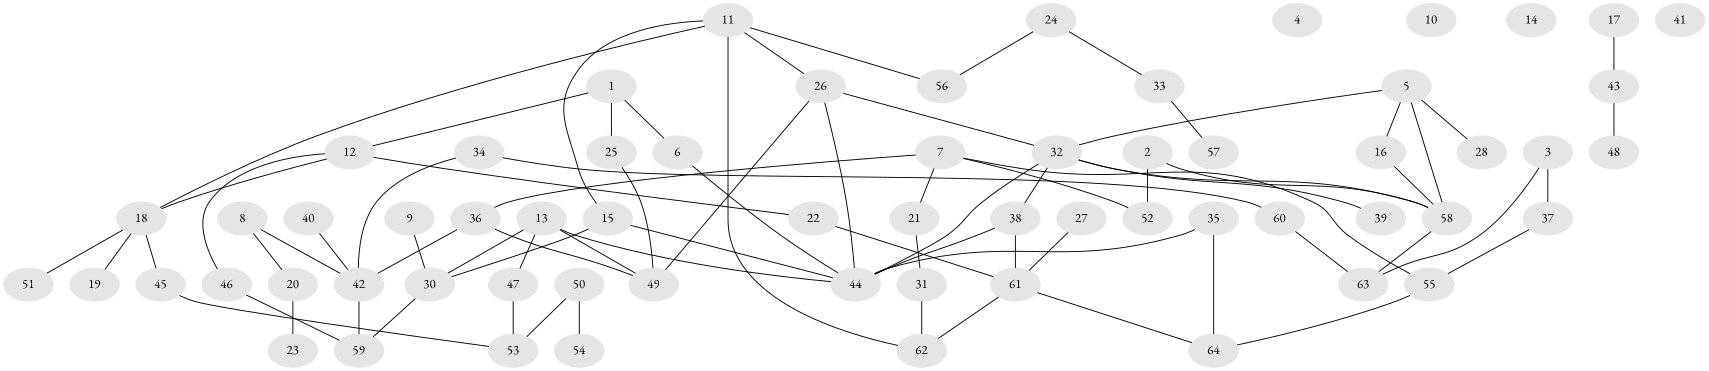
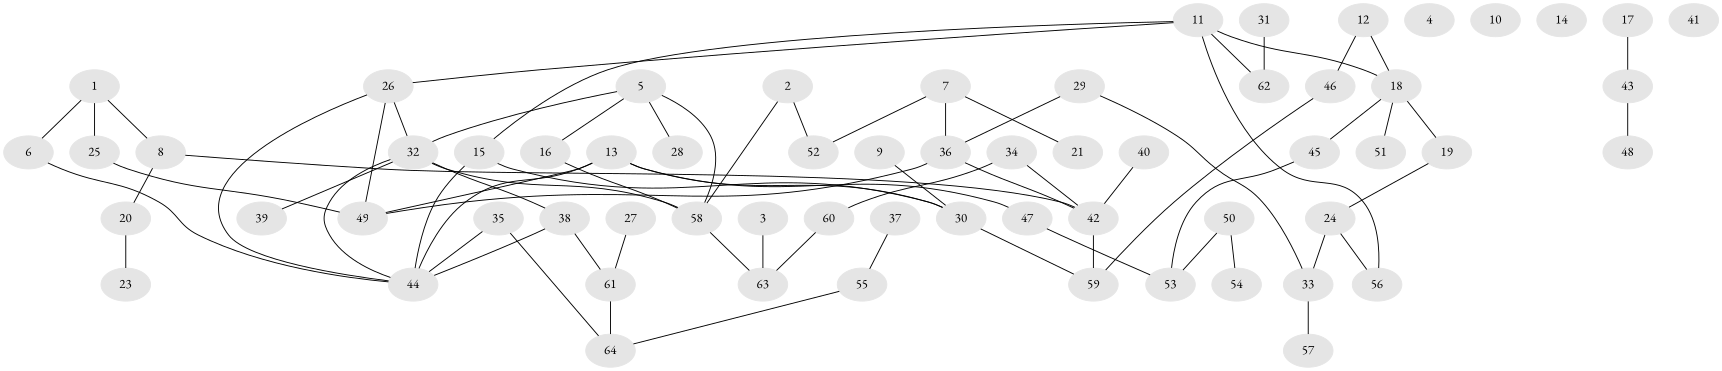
none -> (1080, 86)
(480, 119) -> (128, 119)
(1105, 174) -> none
none -> (1389, 185)
(1548, 186) -> none
(813, 218) -> none
(917, 246) -> none
(968, 318) -> none
